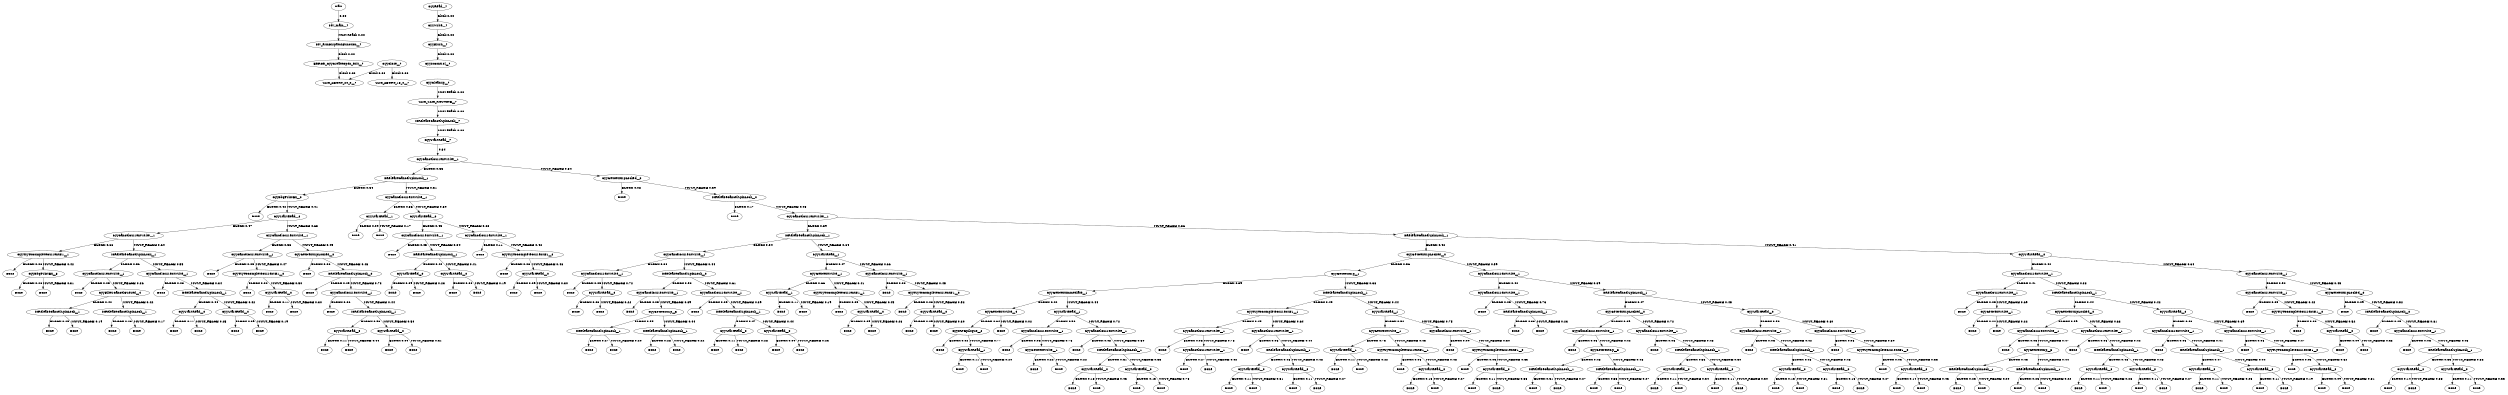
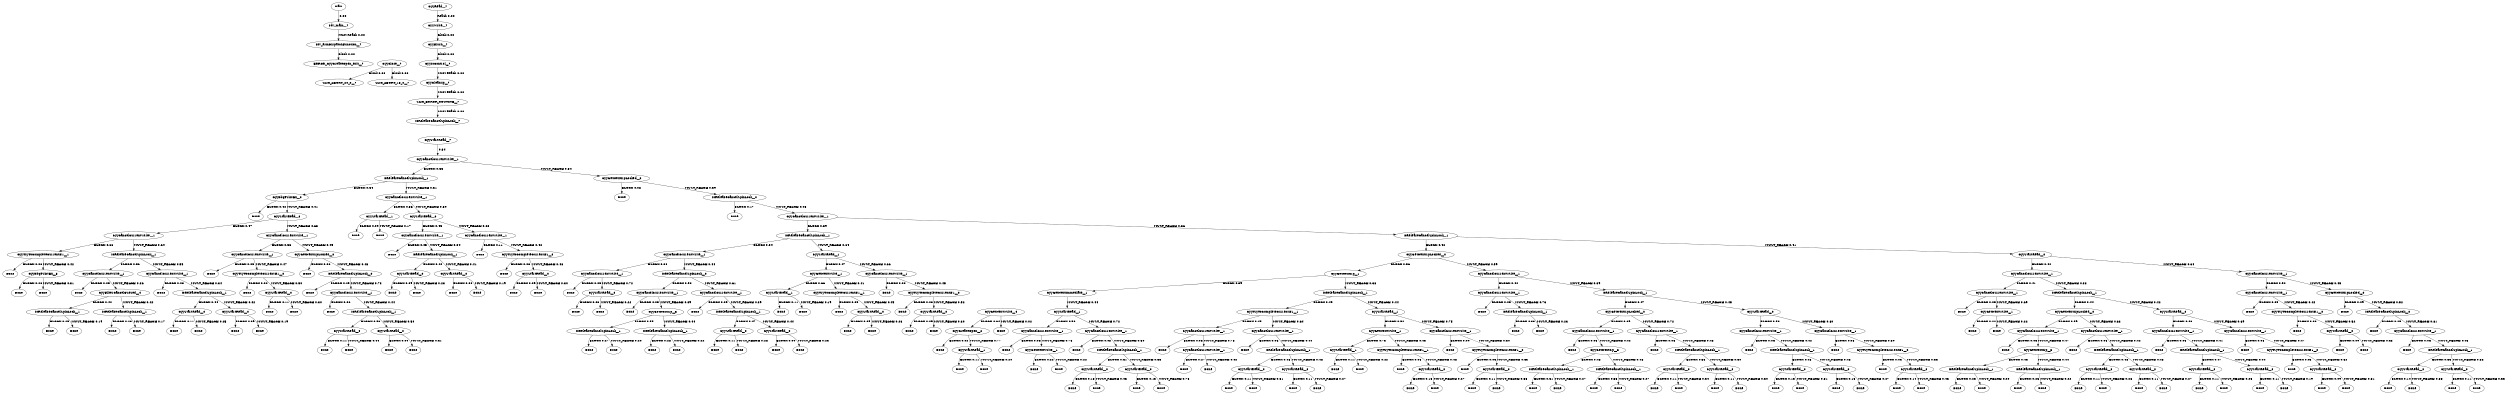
(446, 16) -> (446, 16)
(339, 72) -> none
none -> (438, 72)
(438, 102) -> (438, 102)
(438, 130) -> none
(1035, 302) -> none
(967, 331) -> (967, 331)
